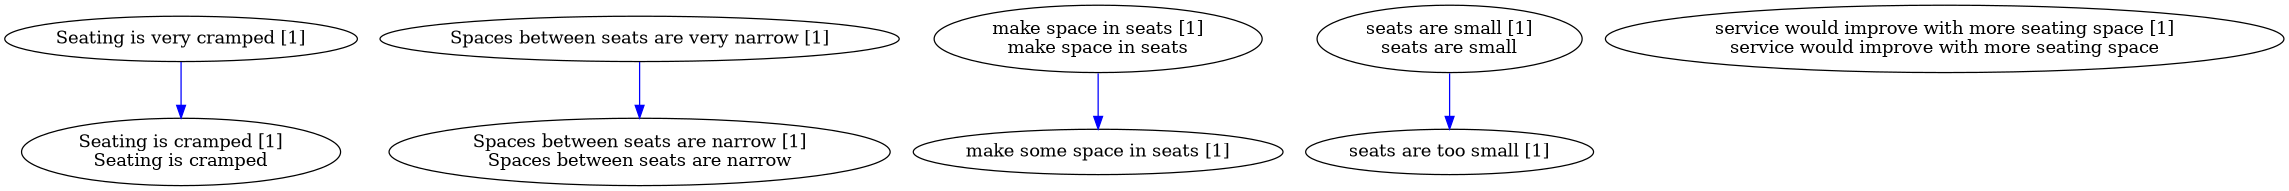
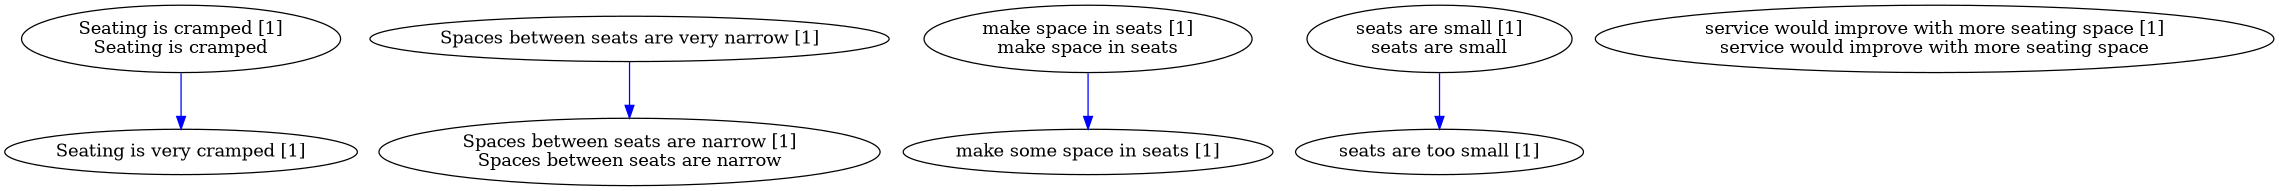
(181, 84) -> (181, 95)
